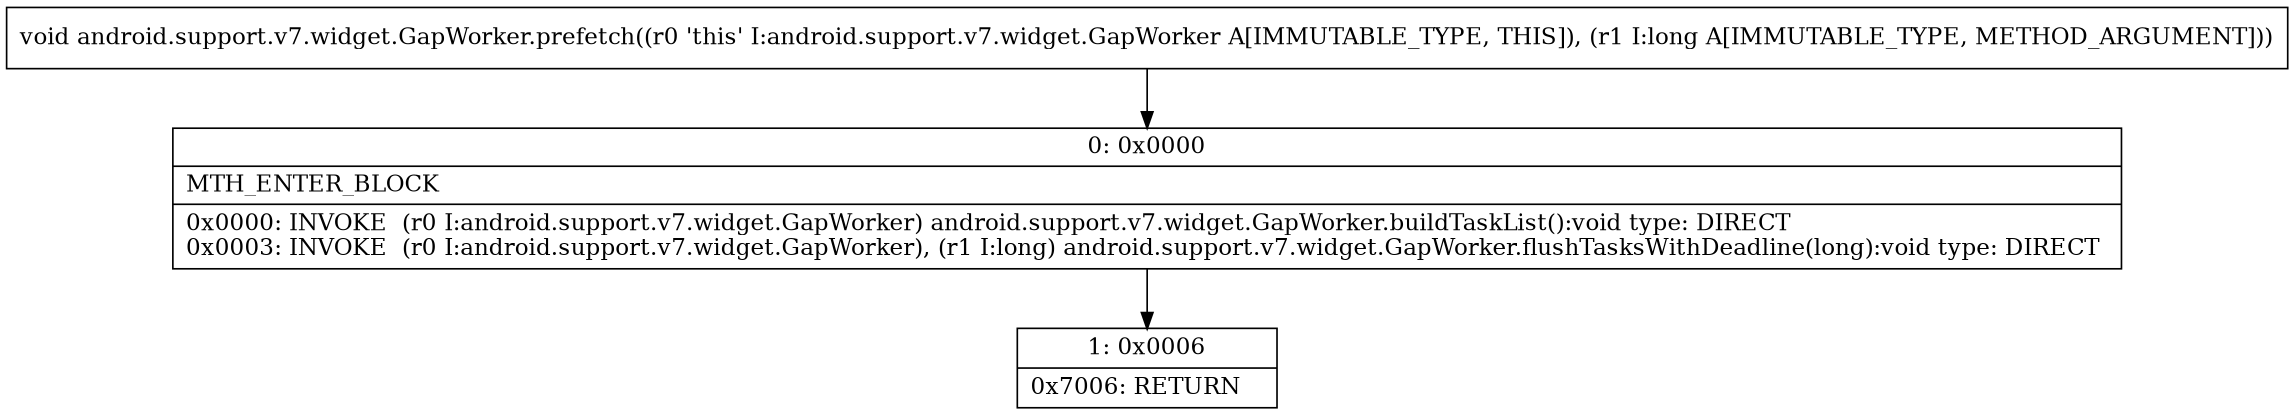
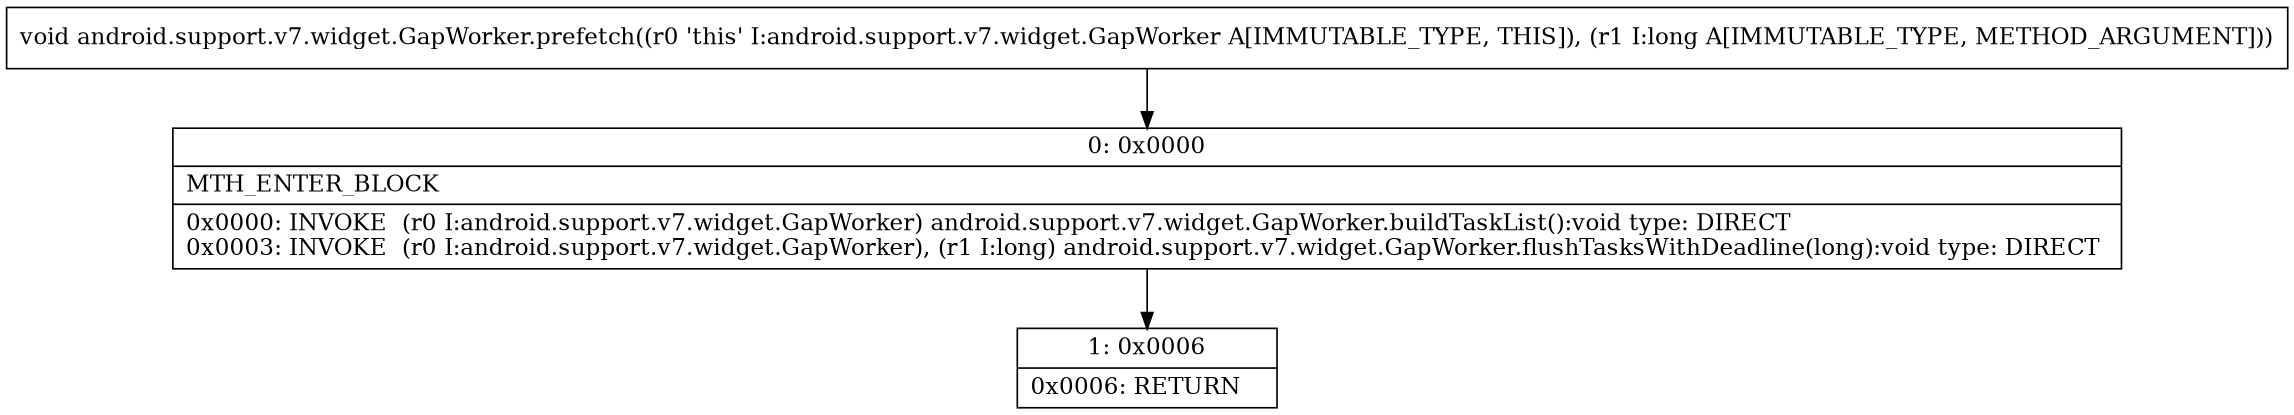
(1147, 387) -> (1147, 387)
